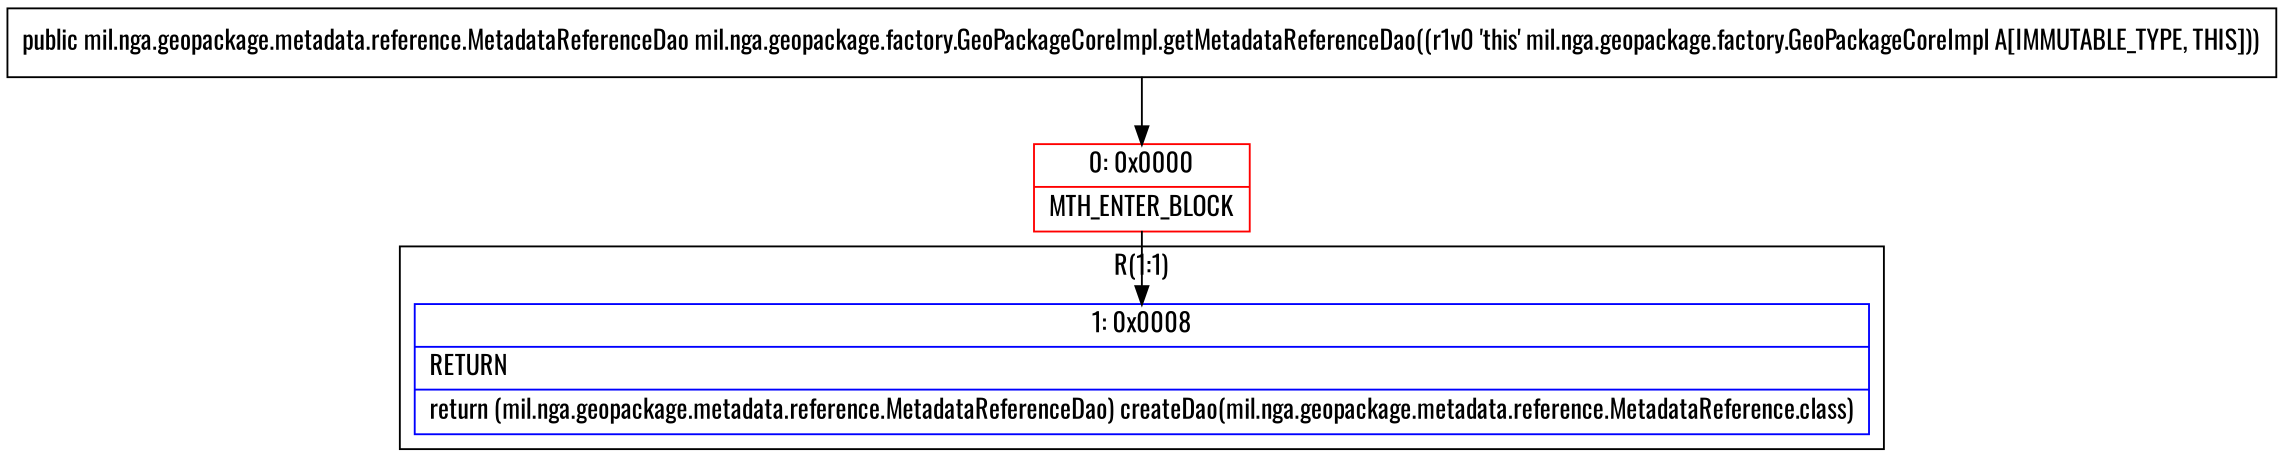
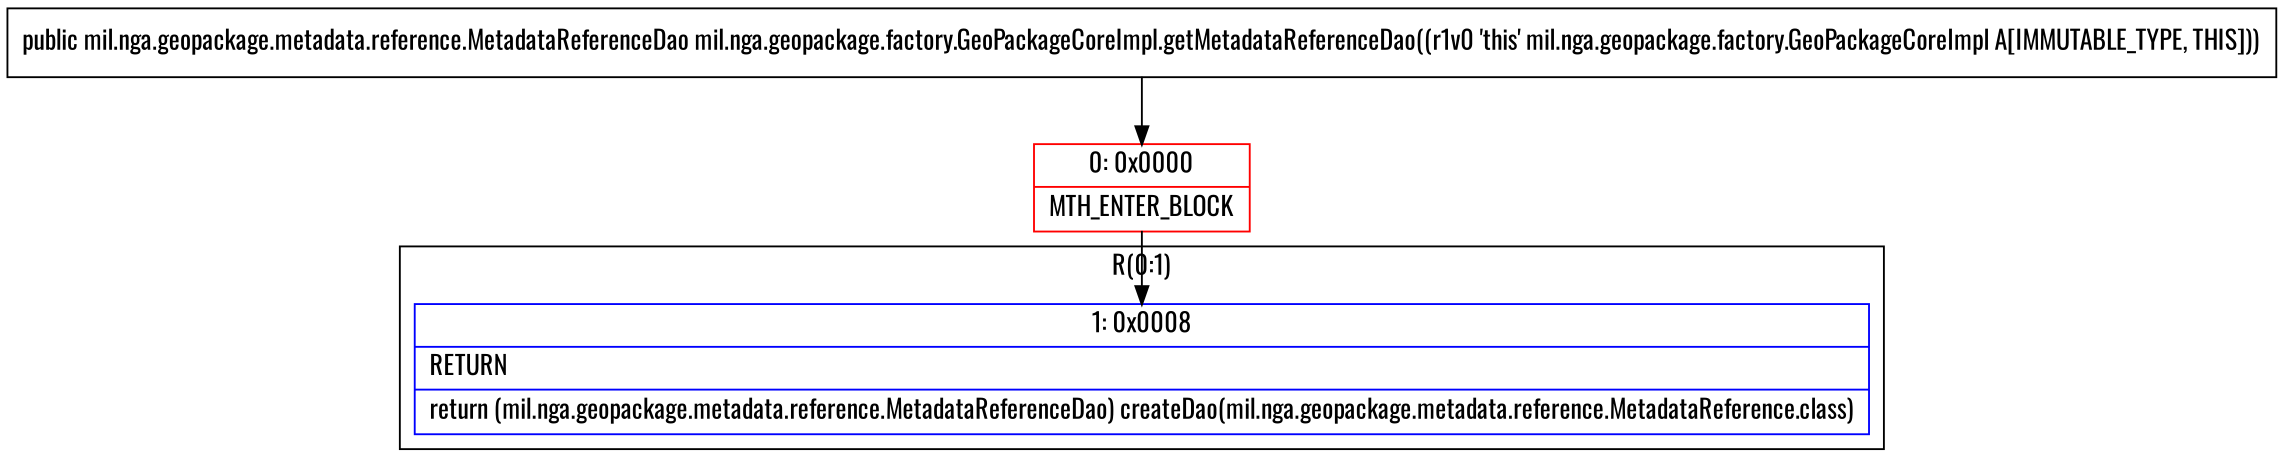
(1142, 268) -> (1142, 268)
